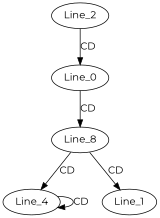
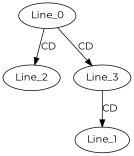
(80, 43) -> (40, 43)
(80, 140) -> (102, 78)
(32, 202) -> none
